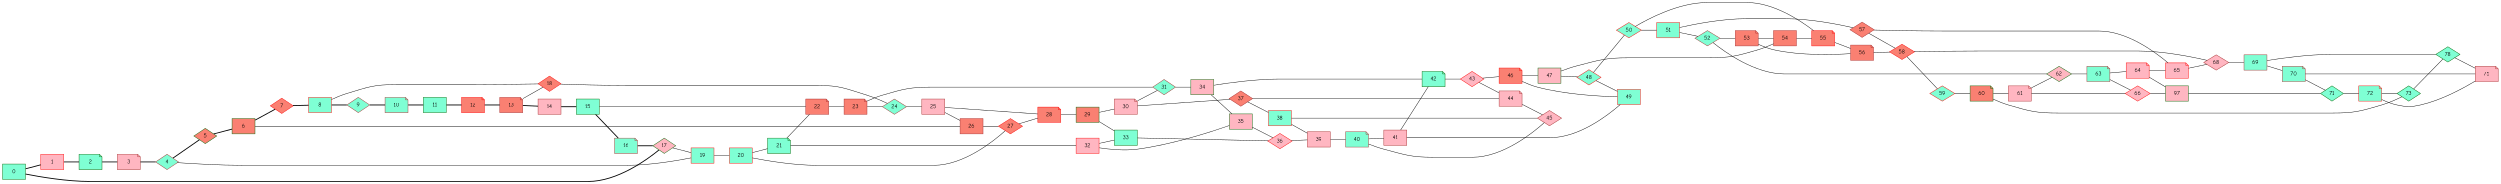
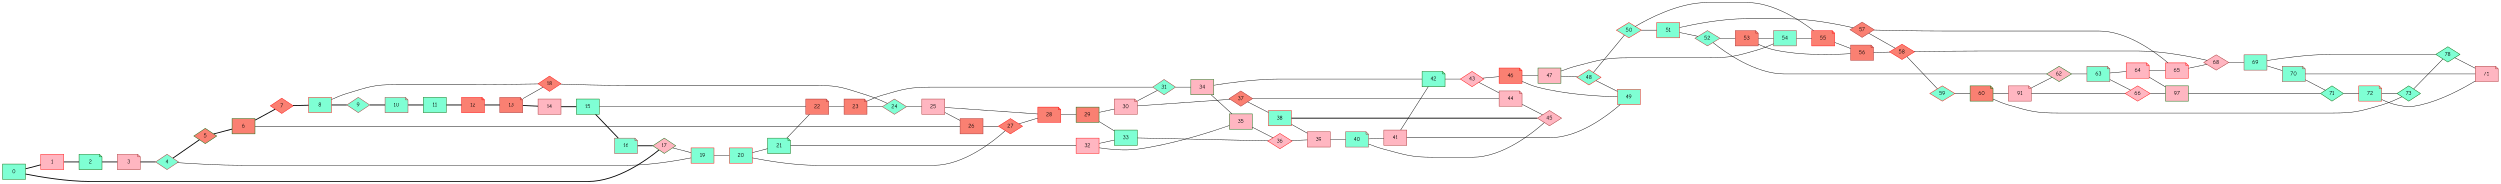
(1785, 38) -> (1785, 38)
(2020, 94) -> (2020, 94)
(1414, 118) -> (1414, 118)
